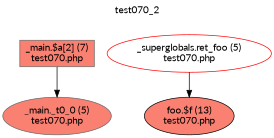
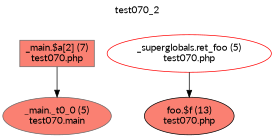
(57, 116) -> (57, 116)
